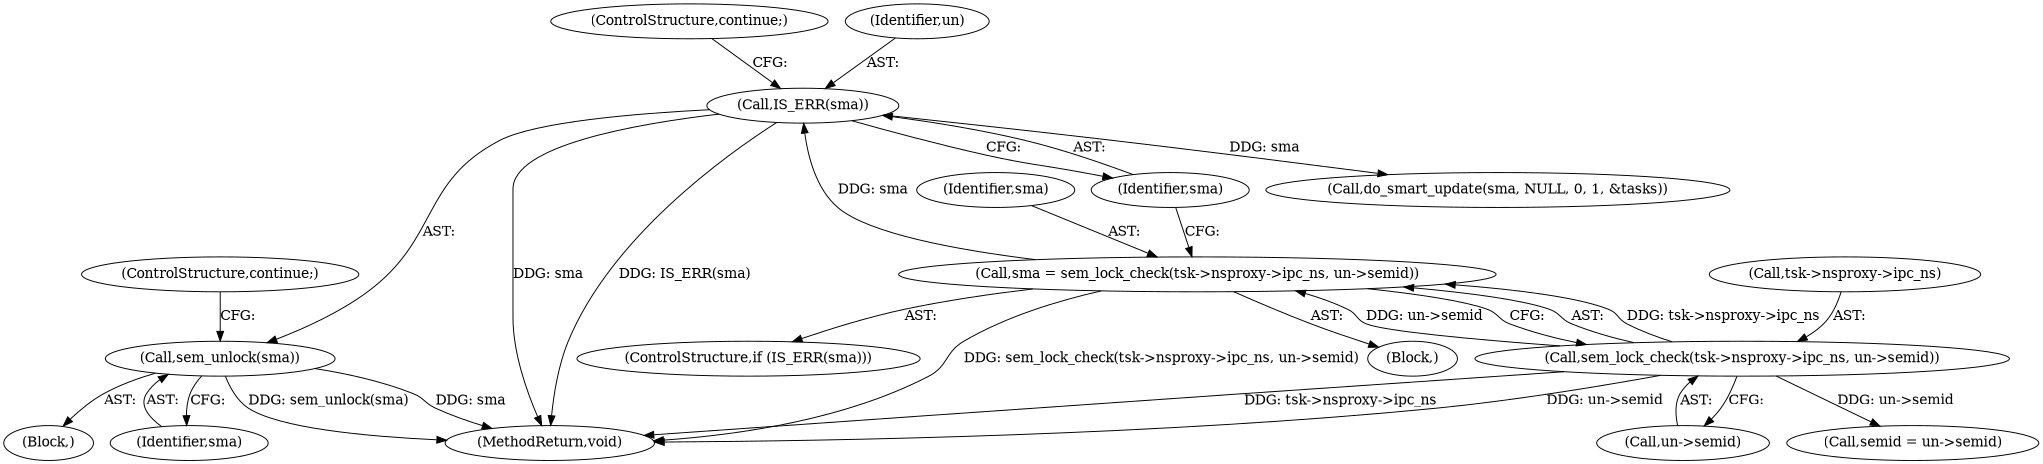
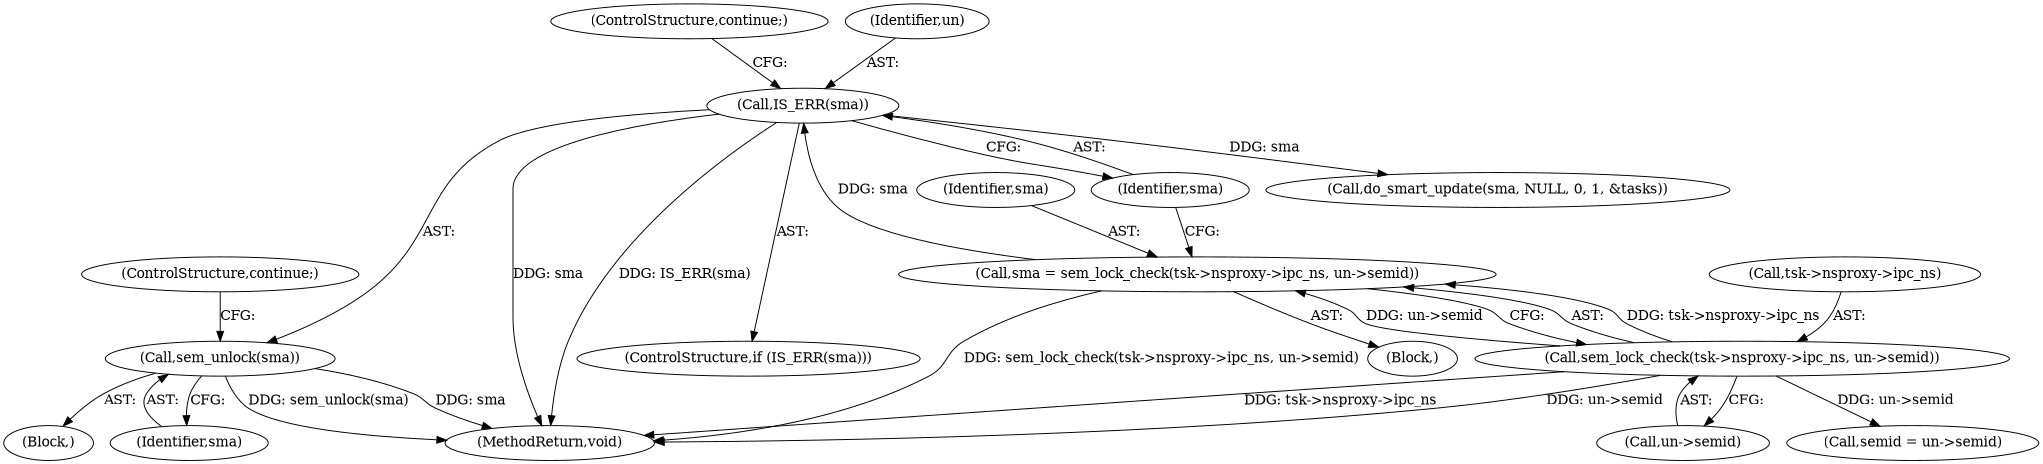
(916, 307) -> (777, 227)
